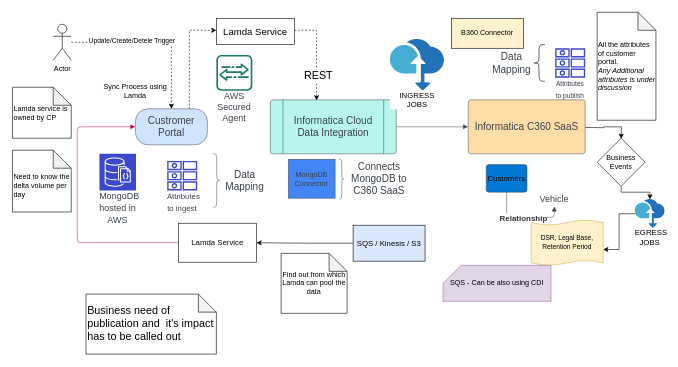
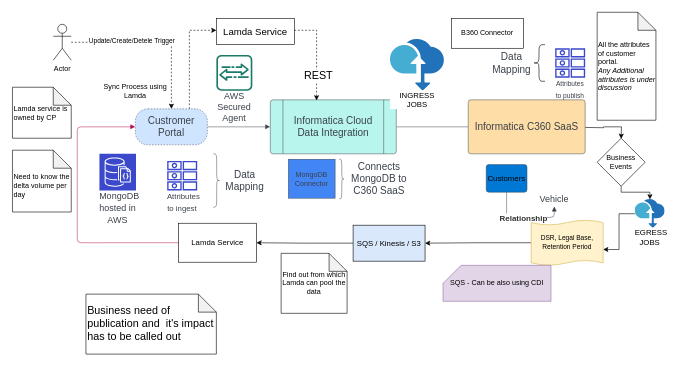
(488, 33) -> (488, 33)
(171, 127) -> (171, 127)
none -> (264, 127)
(462, 127) -> (464, 127)
none -> (430, 243)
